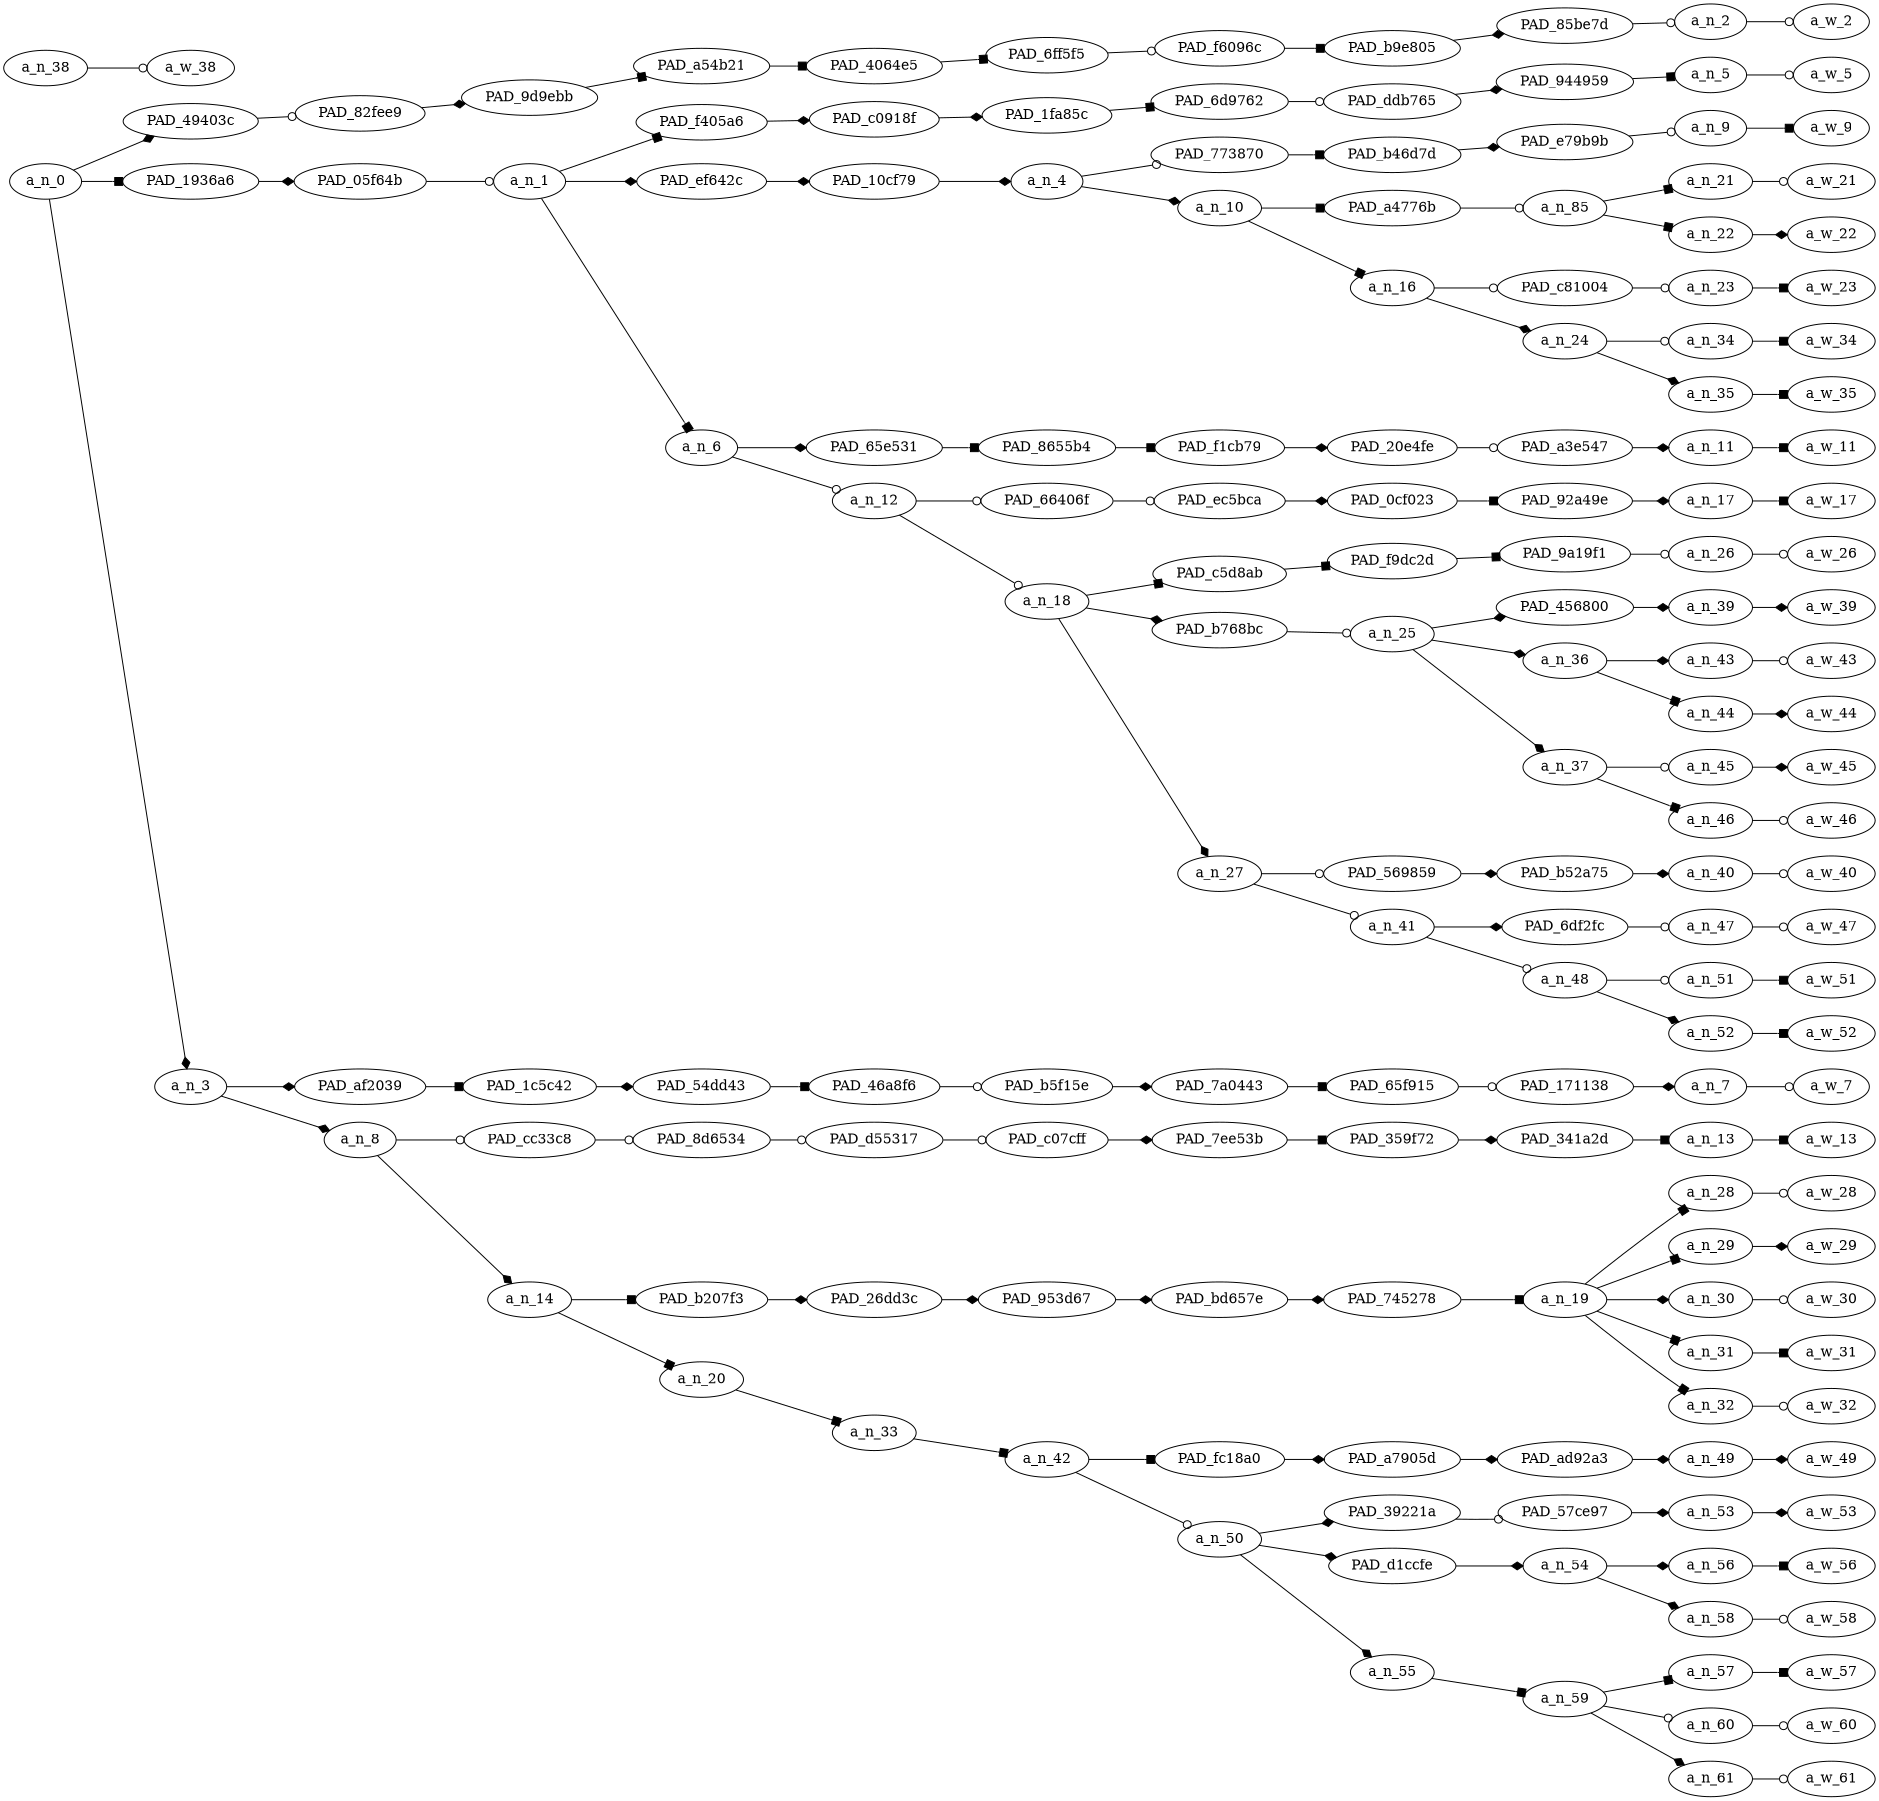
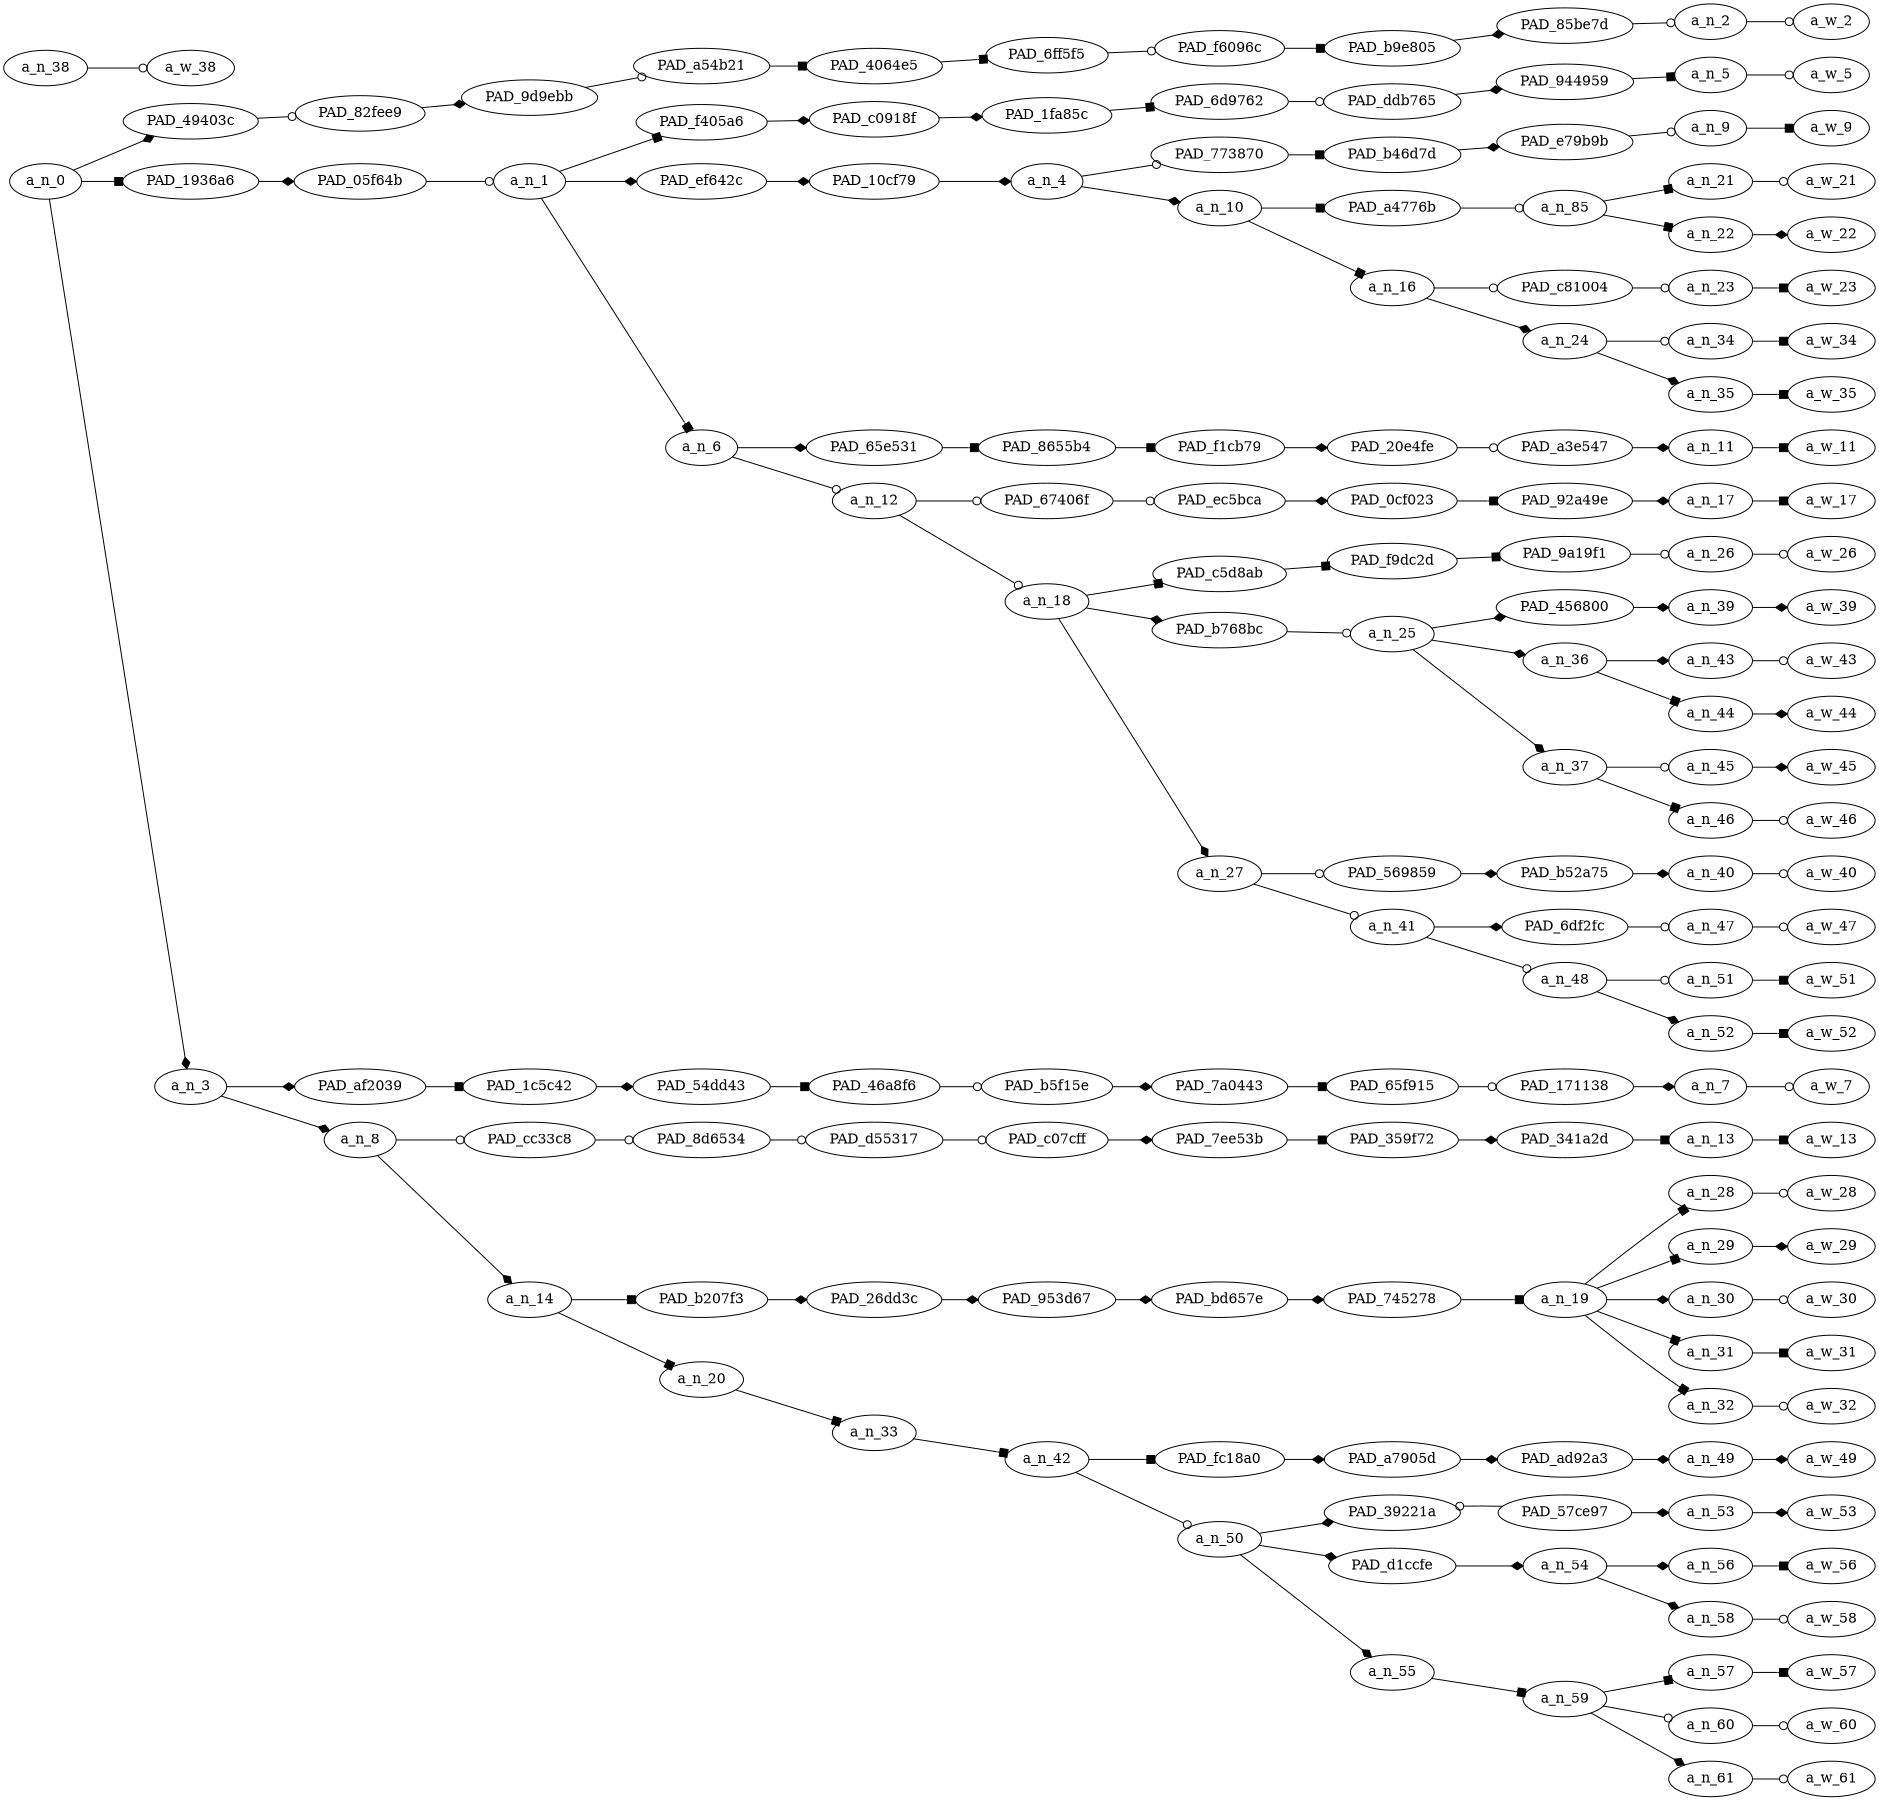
(612, 83) -> (612, 83)
(1047, 501) -> (1047, 501)
(1475, 1519) -> (1483, 1506)
